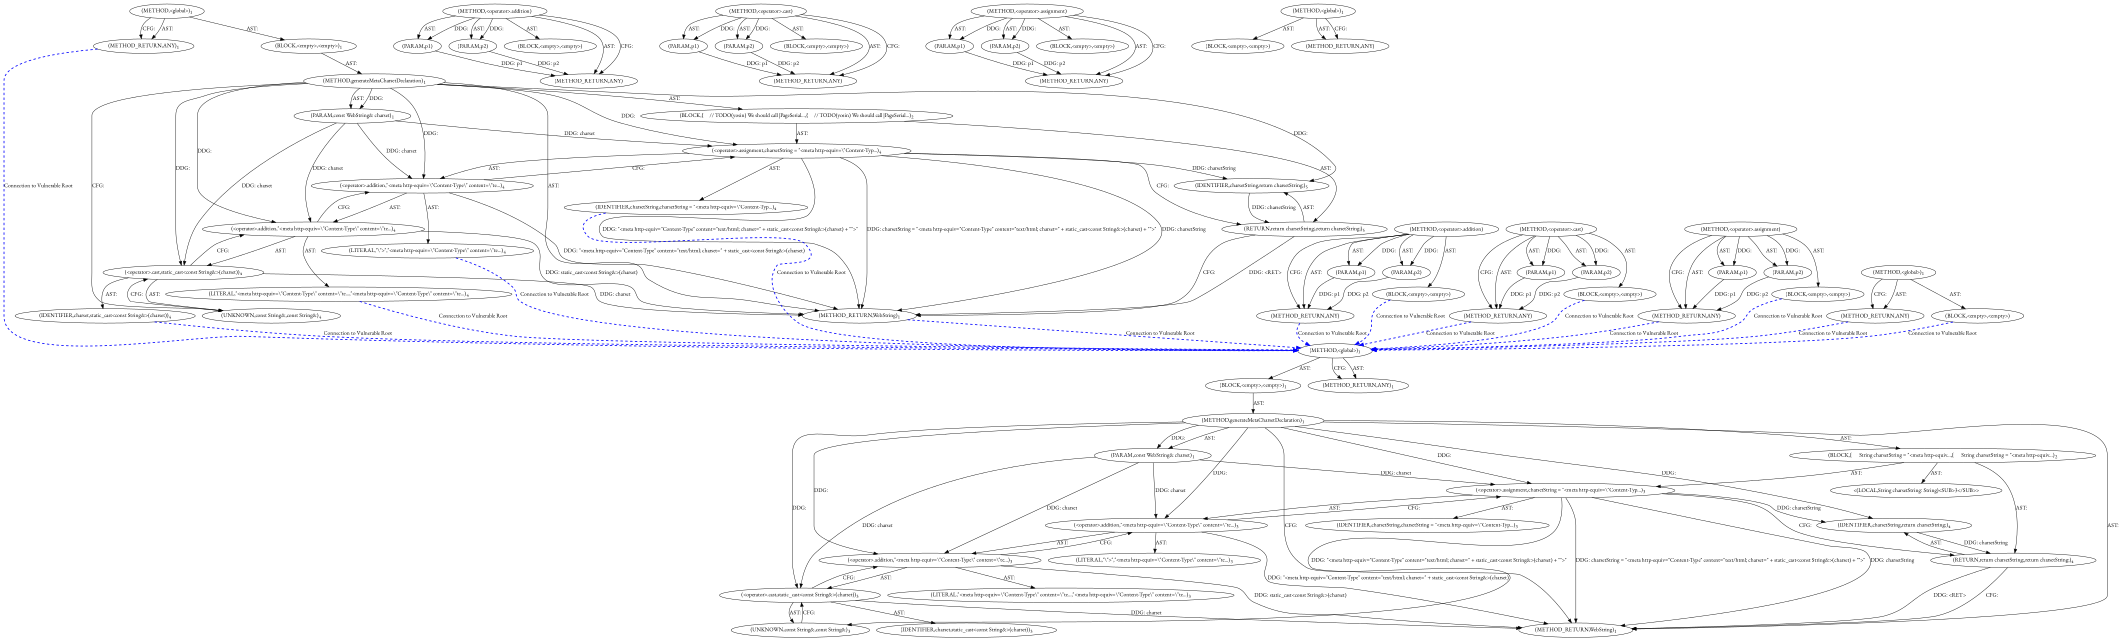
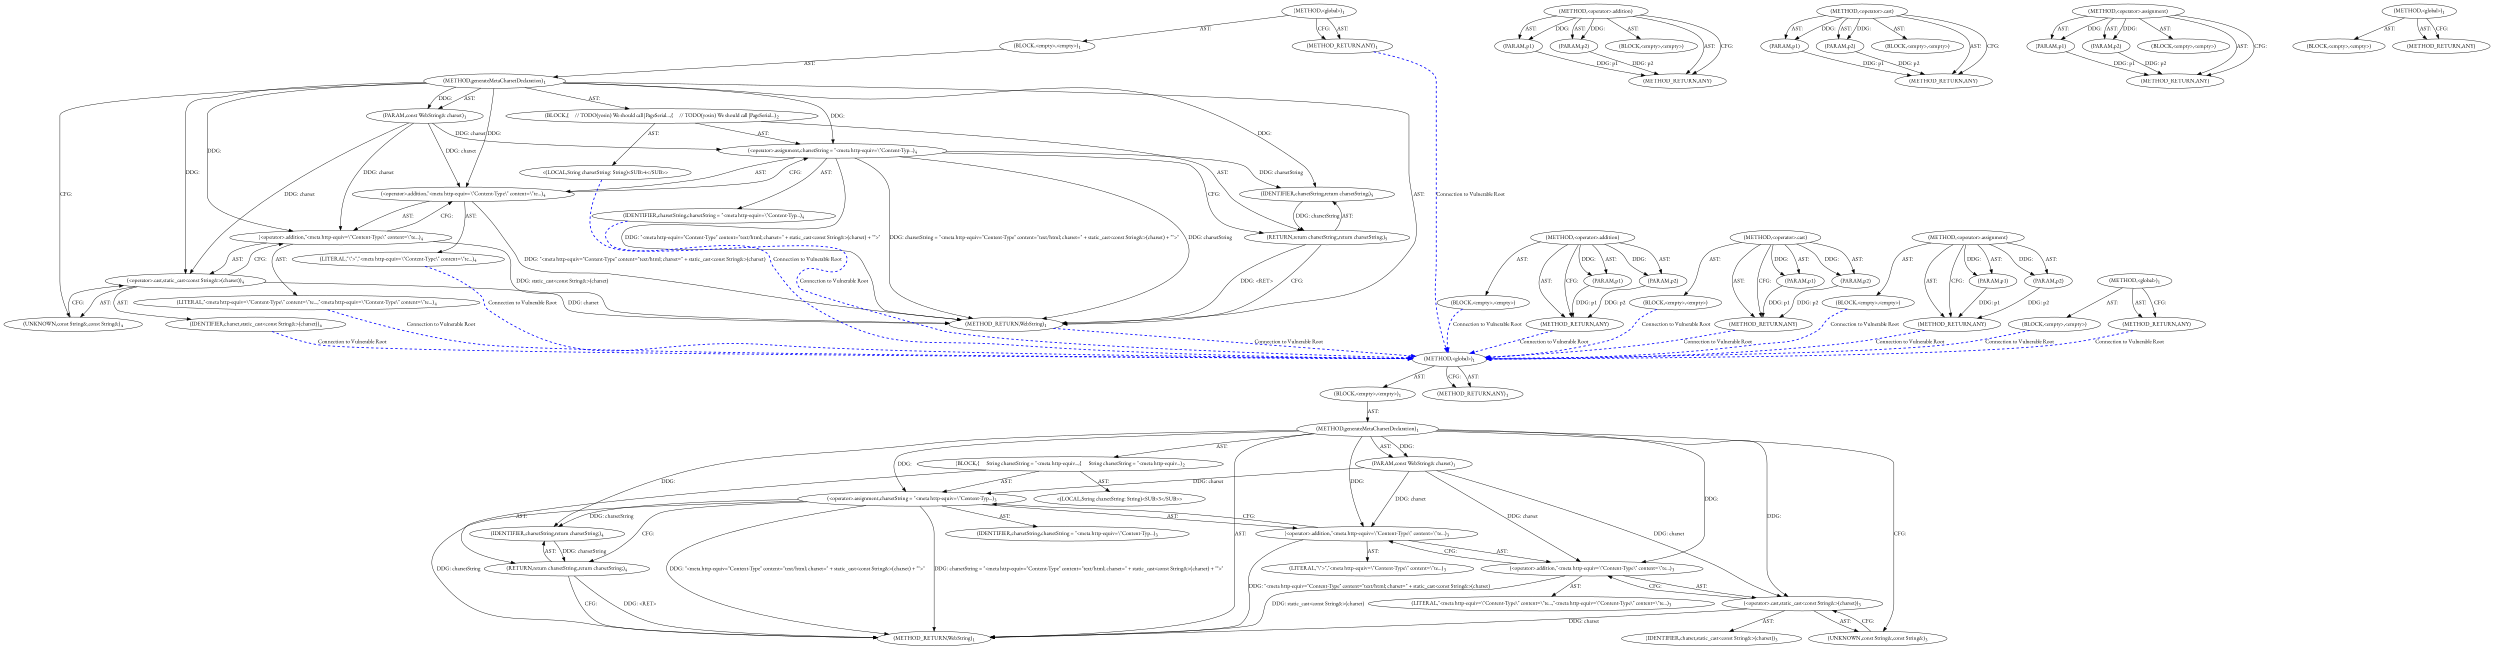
none -> (605, 173)
